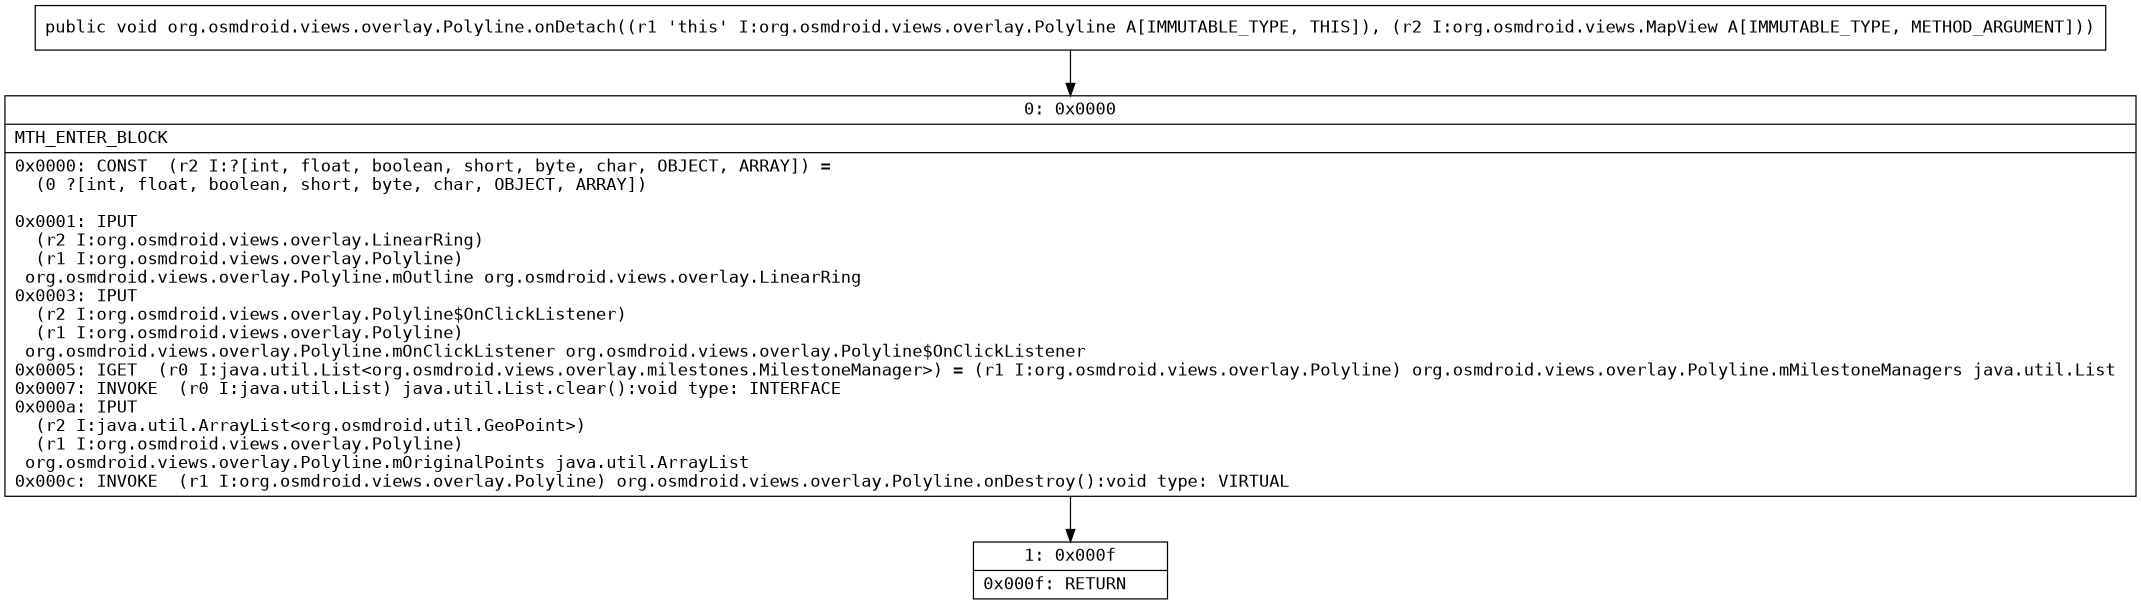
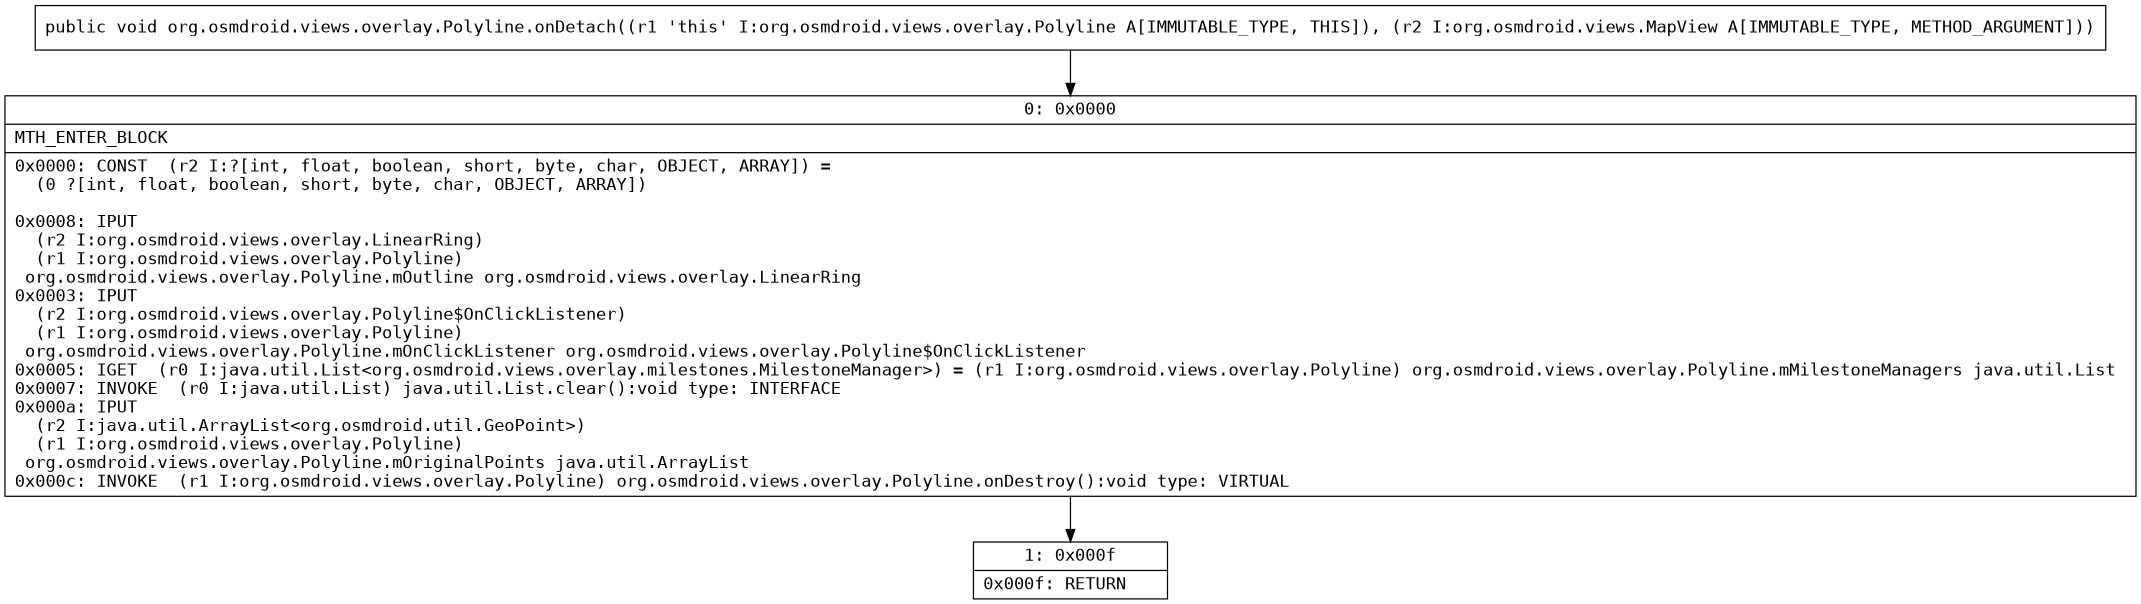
(87, 222) -> (87, 222)
